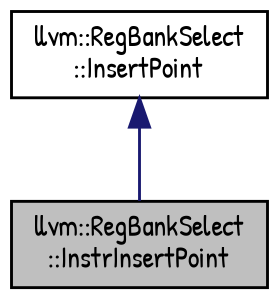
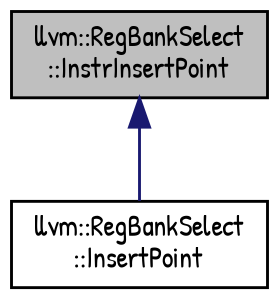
(140, 164) -> (140, 164)
